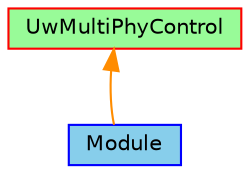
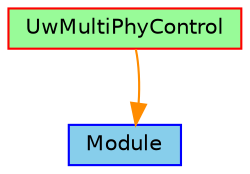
(111, 98) -> (139, 76)
